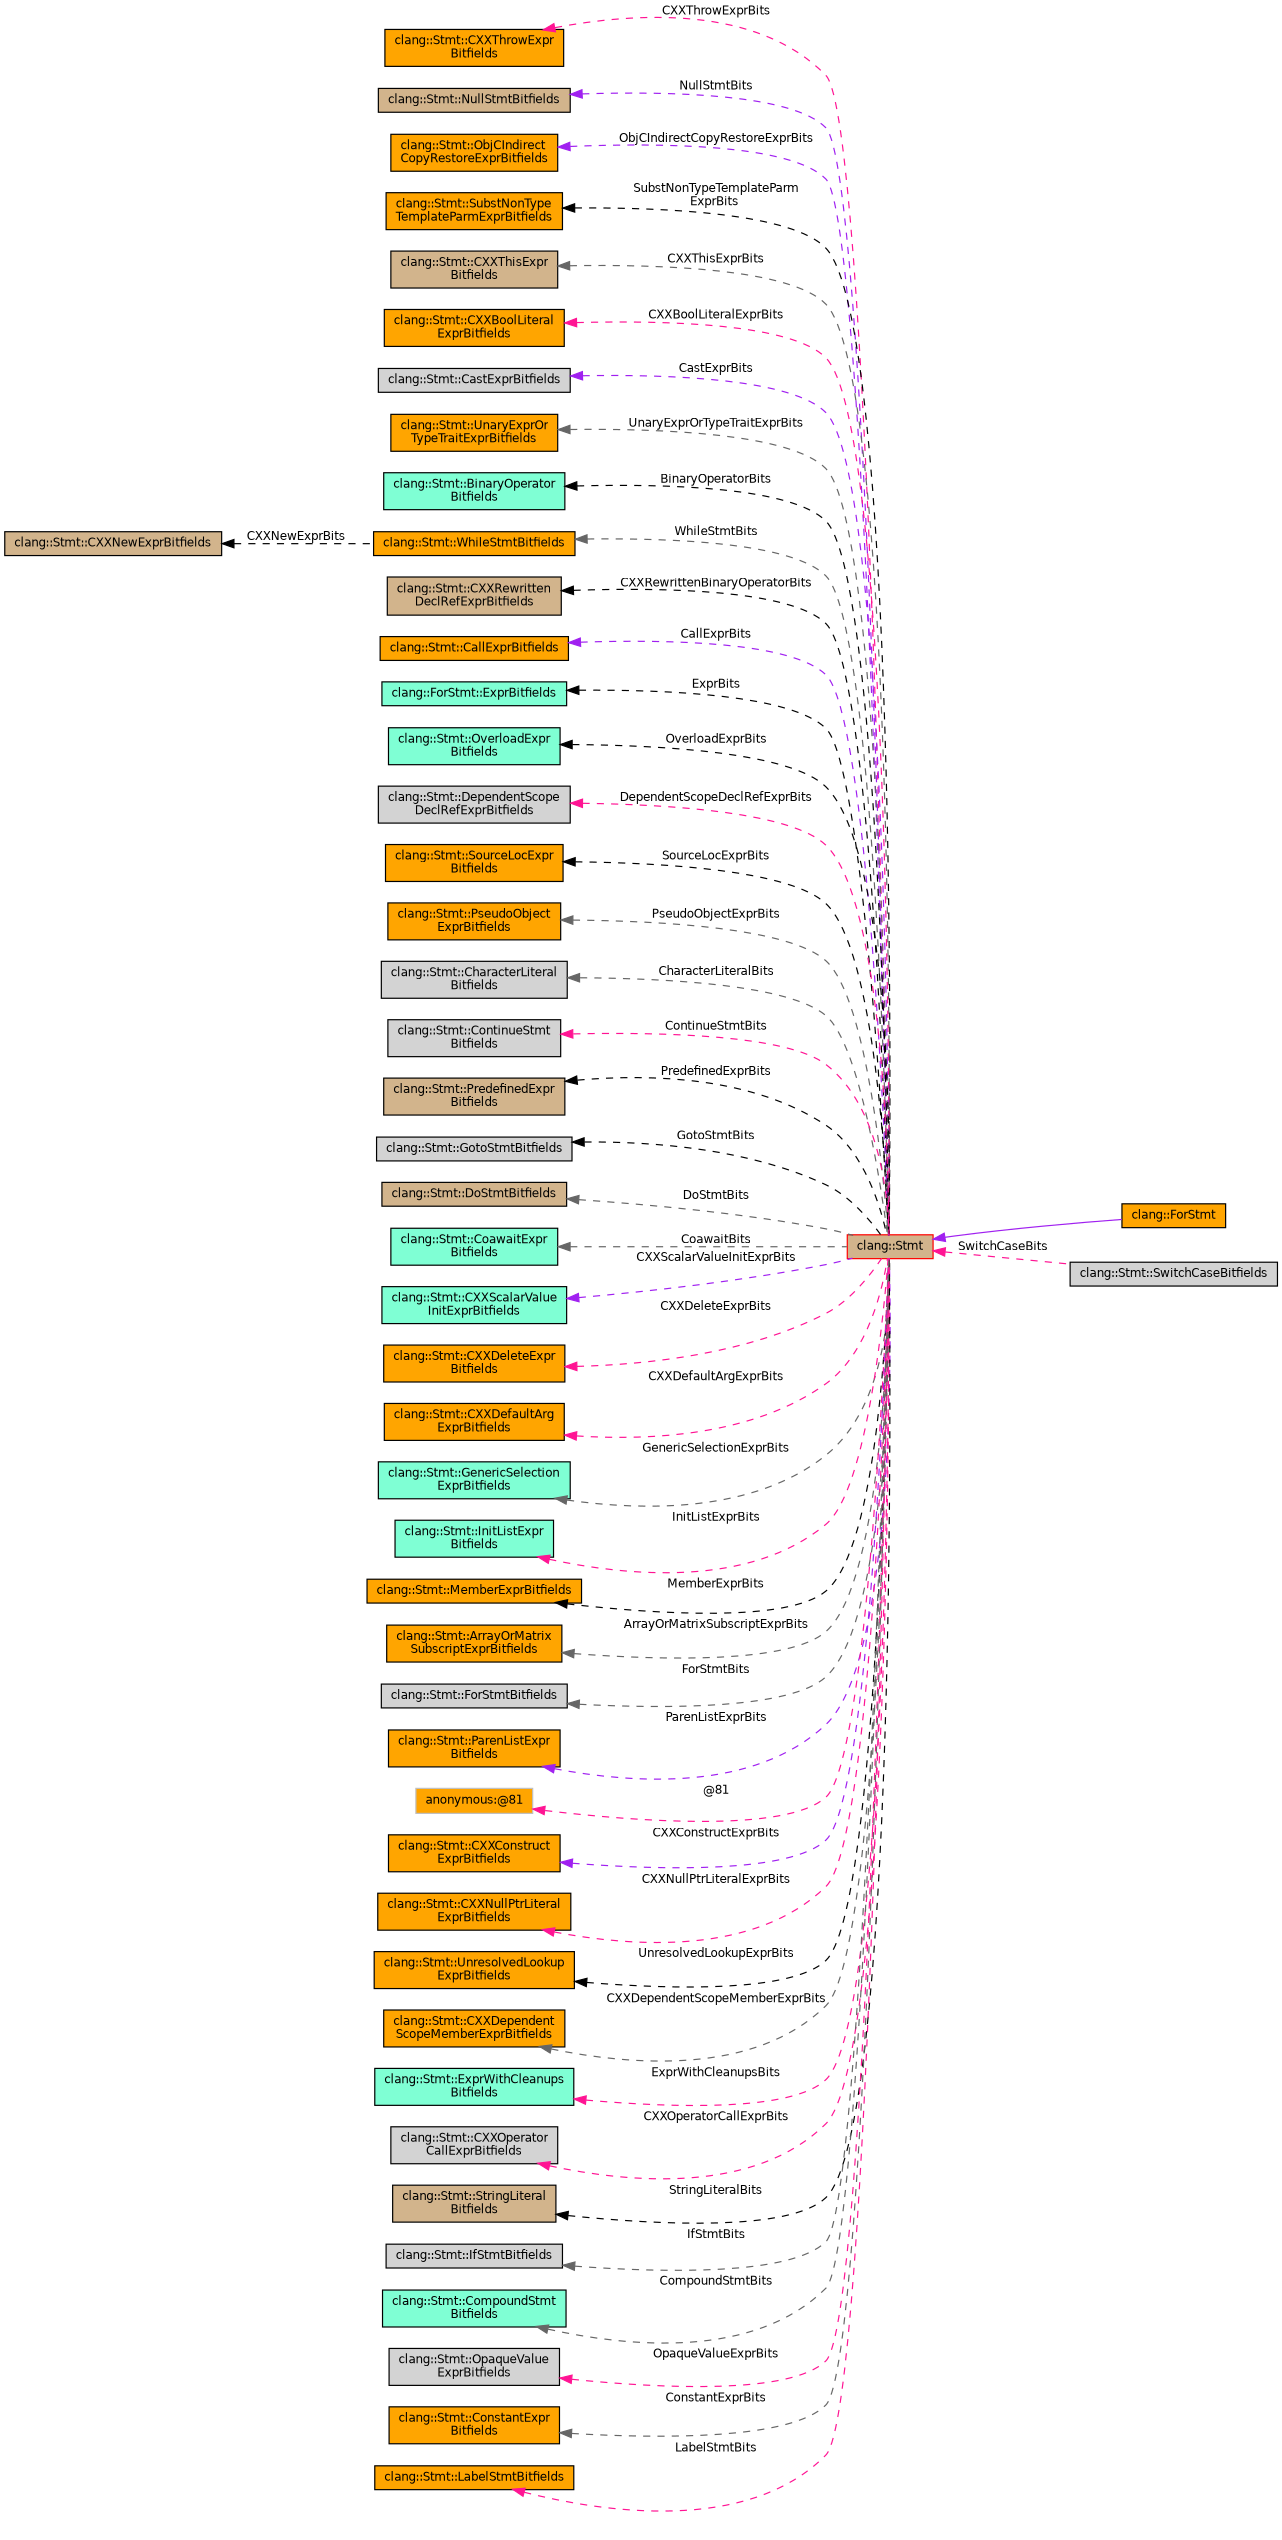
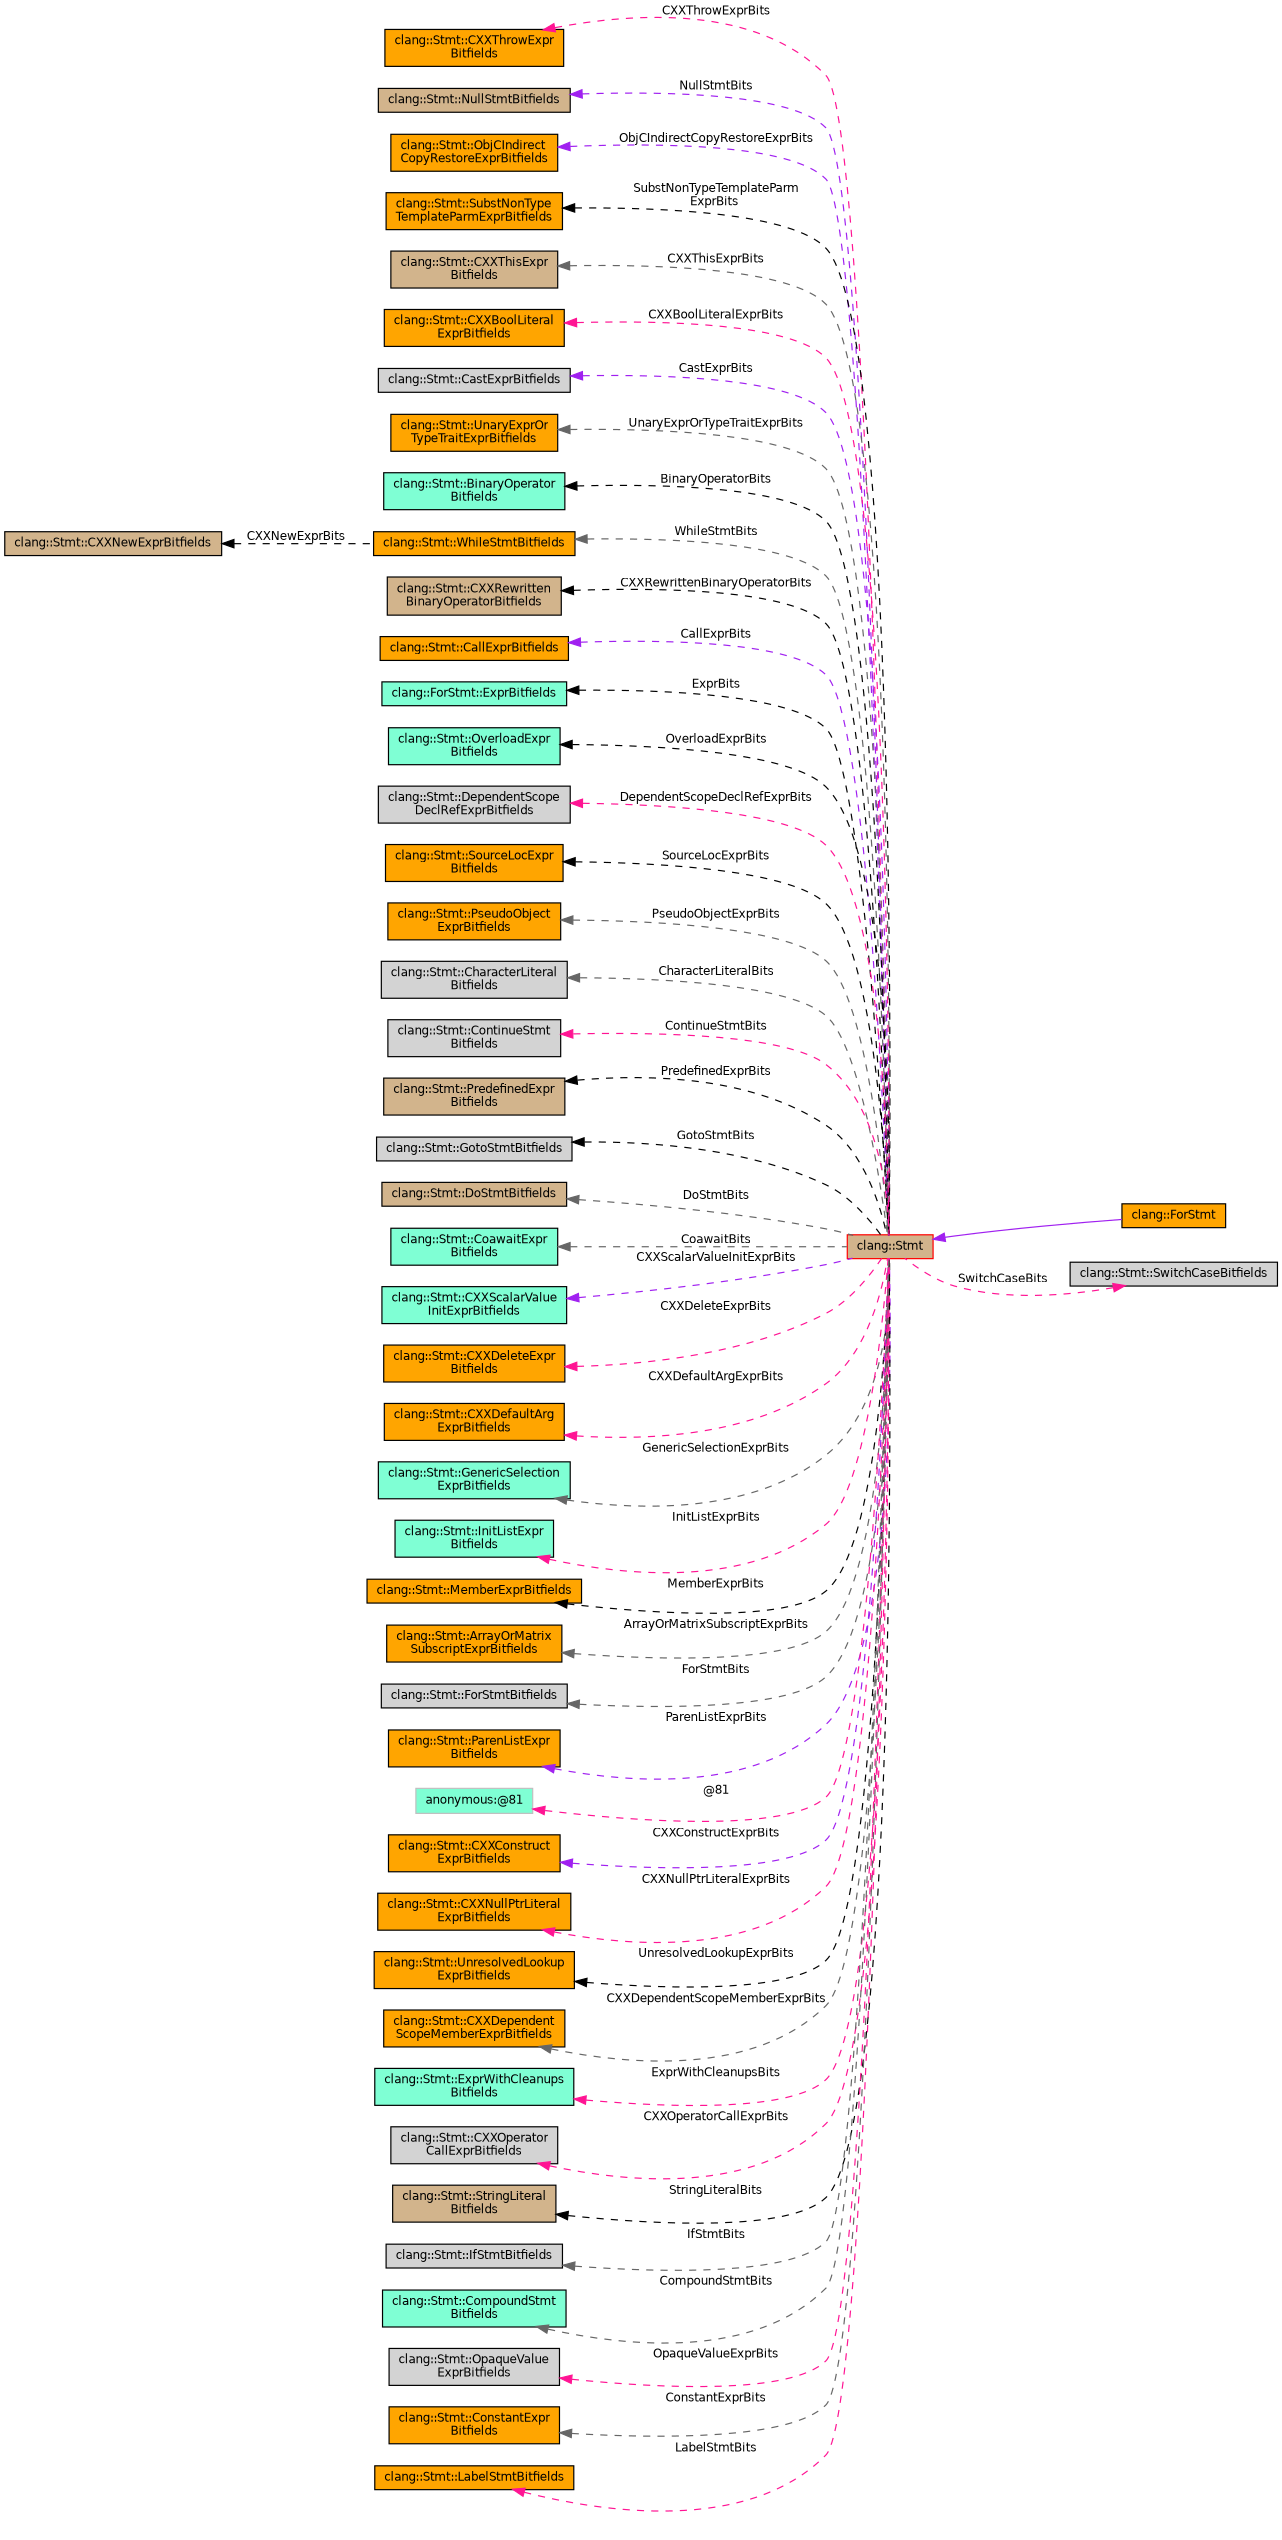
(474, 596) -> (474, 596)
(1008, 1258) -> (1005, 1294)
(474, 1801) -> (474, 1801)
